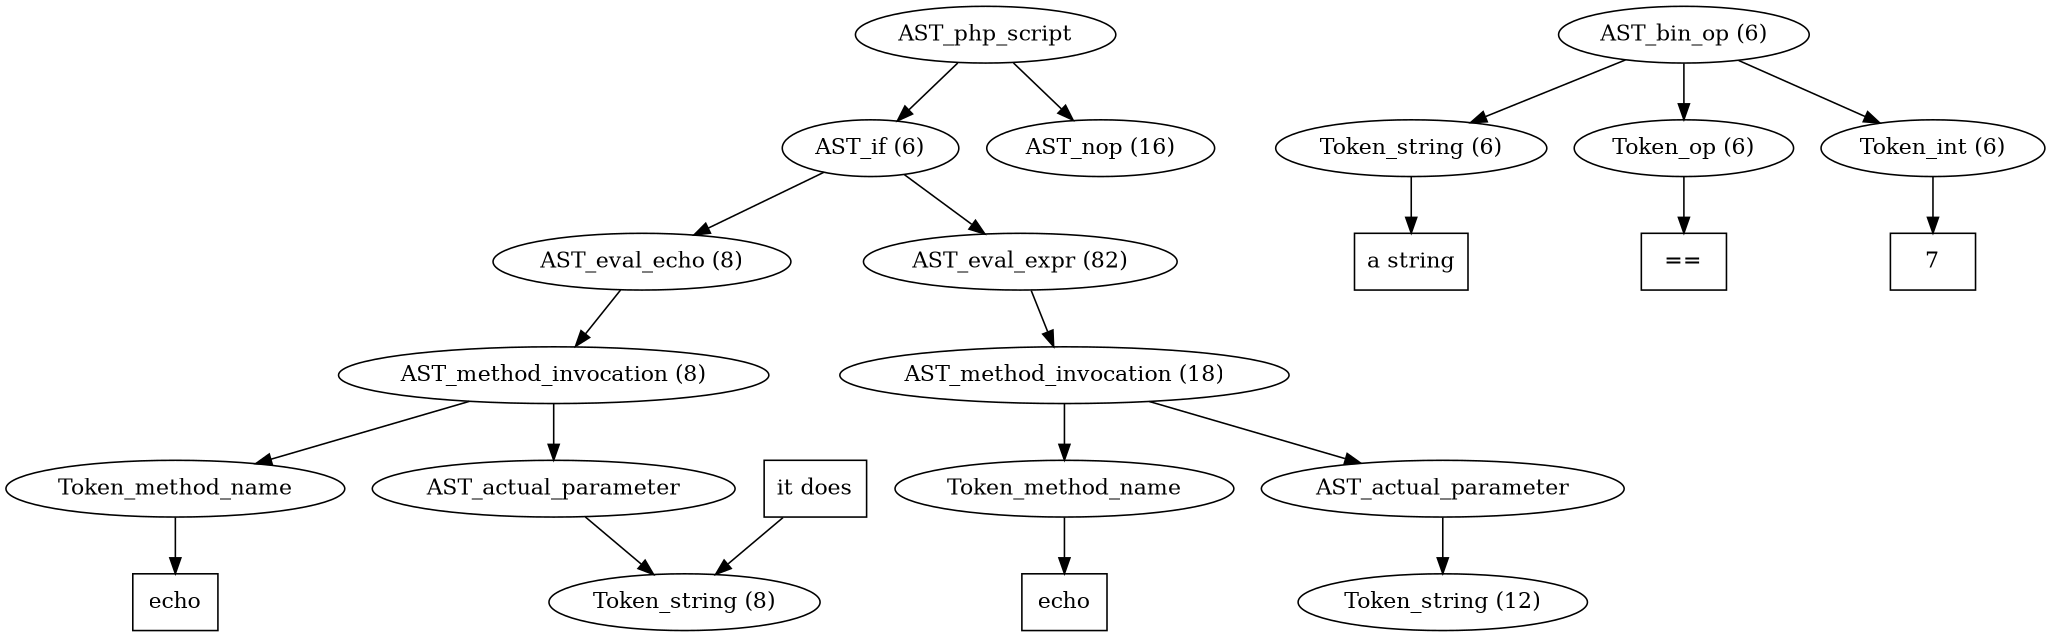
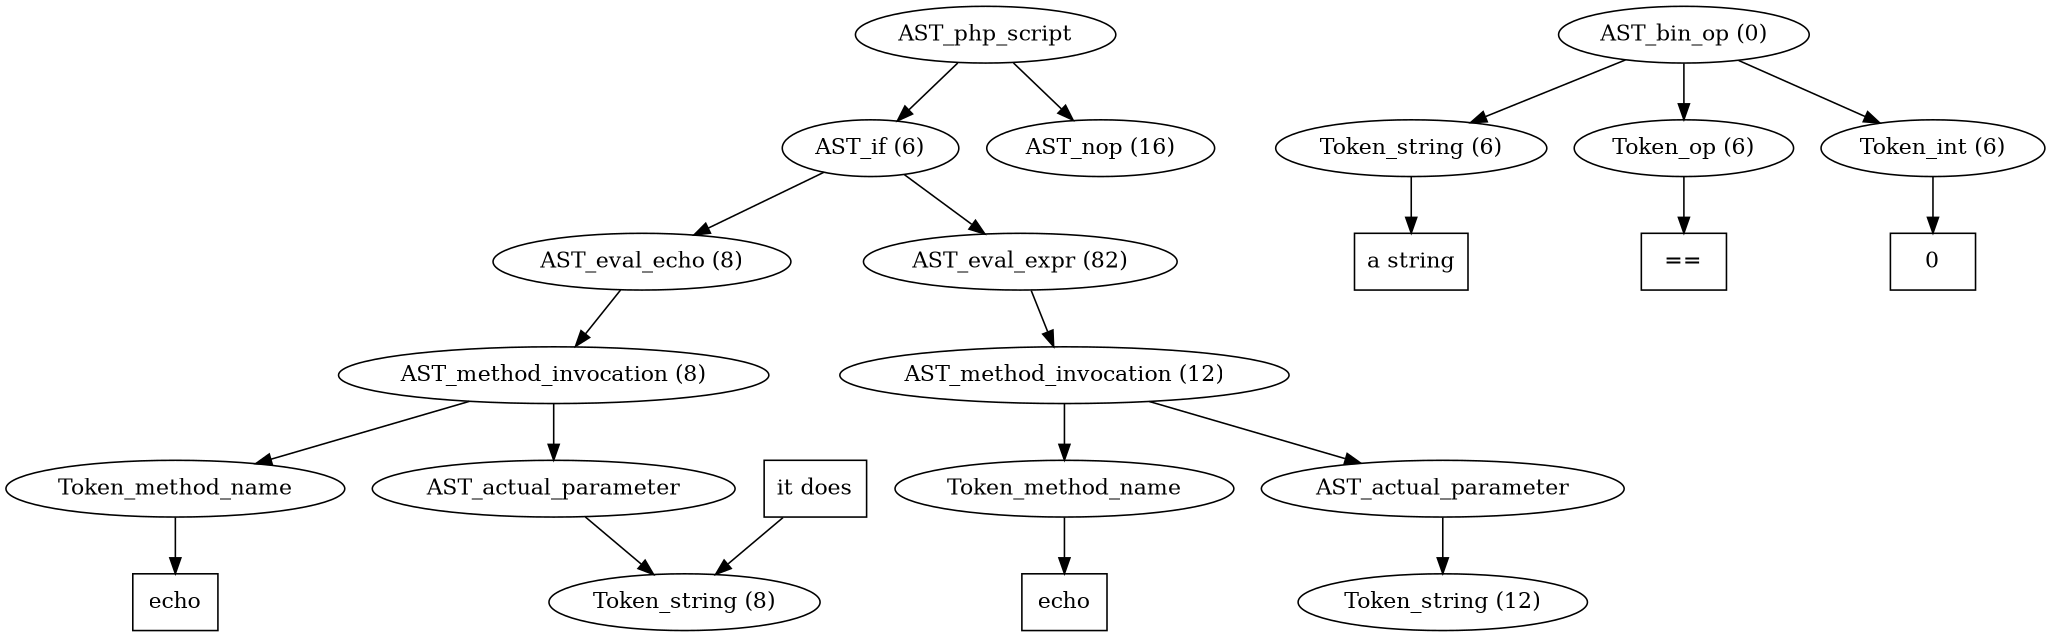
(1684, 35) -> (1684, 35)
(1933, 262) -> (1933, 262)
(1064, 375) -> (1064, 375)
